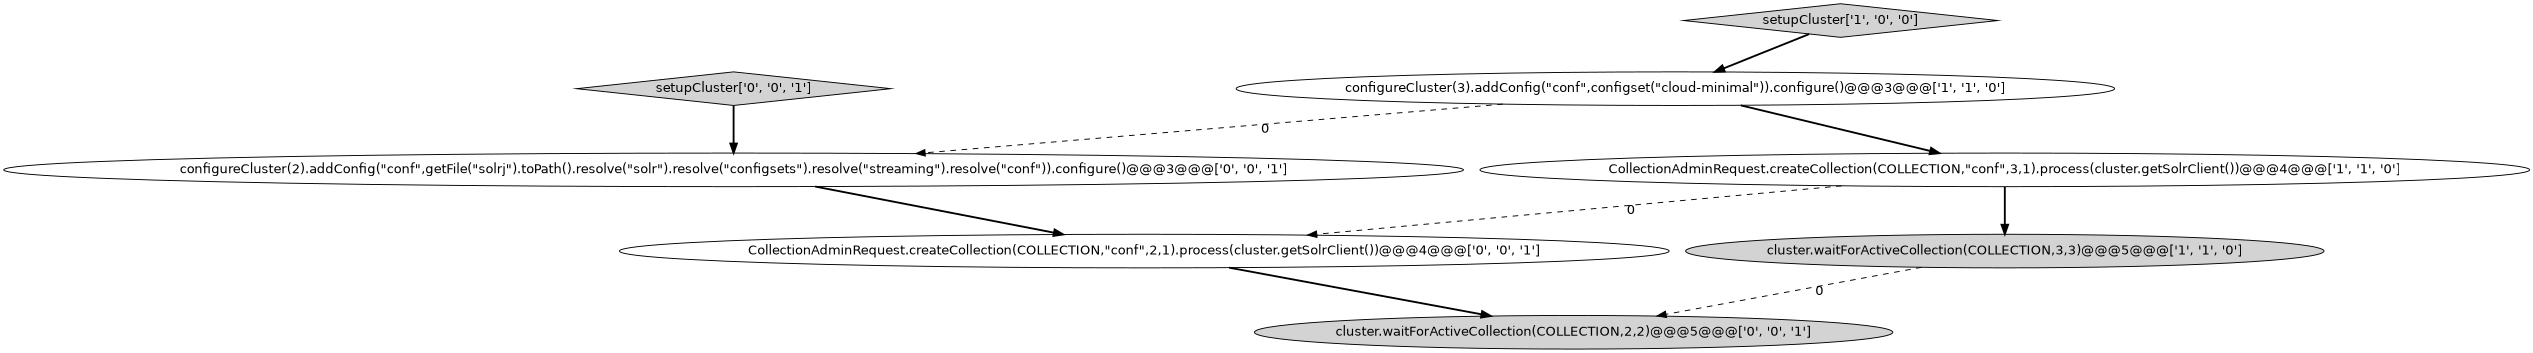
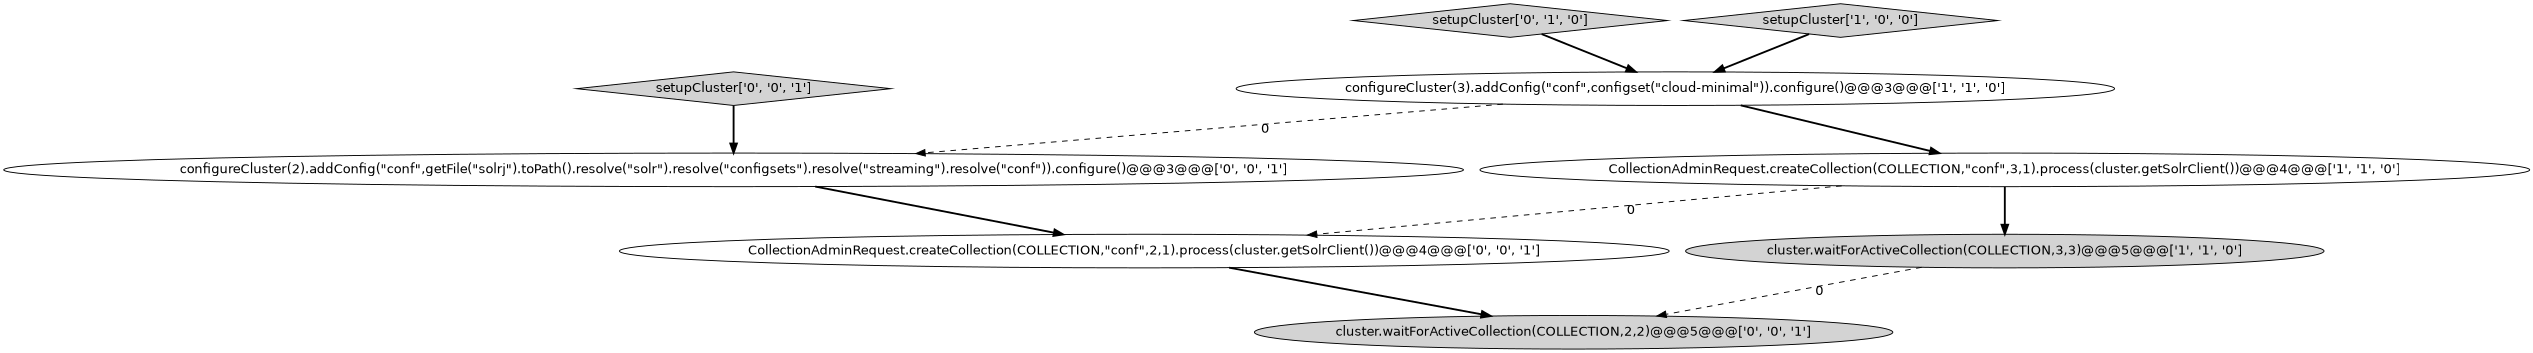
none -> (1510, 21)
